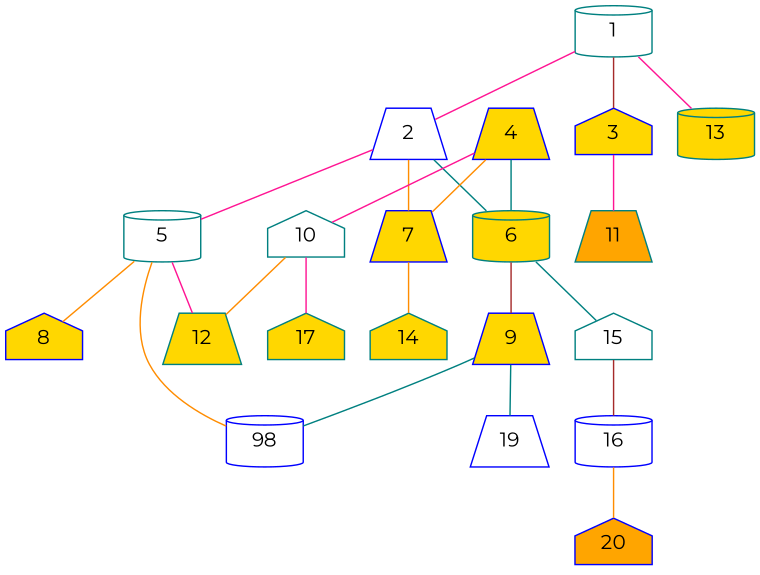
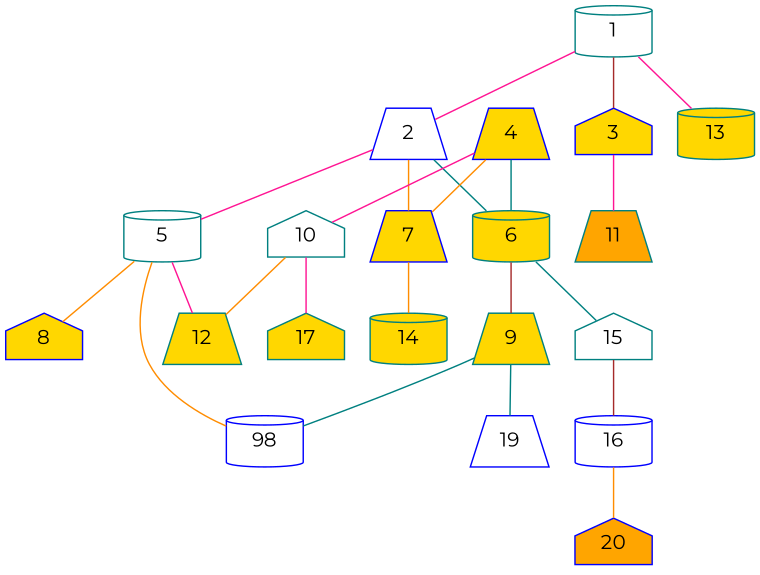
(409, 339) -> (409, 339)
(511, 339) -> (511, 339)
